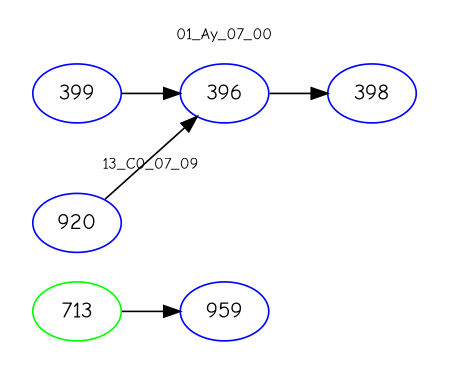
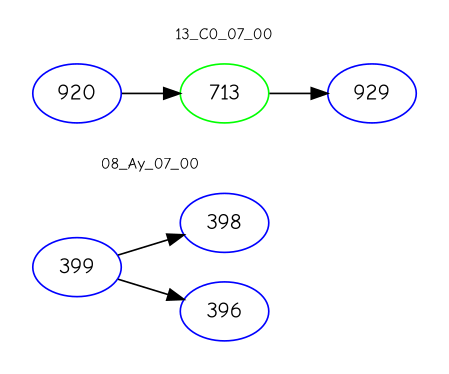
(225, 35) -> (151, 165)
(290, 93) -> (143, 247)
(145, 163) -> (143, 93)
(151, 165) -> (225, 35)
(225, 311) -> (372, 93)
